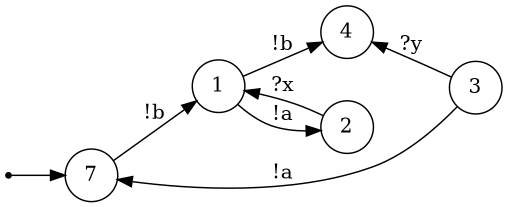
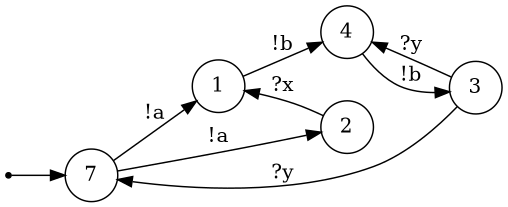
none -> (394, 83)
(155, 113) -> (155, 113)
(269, 125) -> (212, 154)
(283, 173) -> (283, 173)
